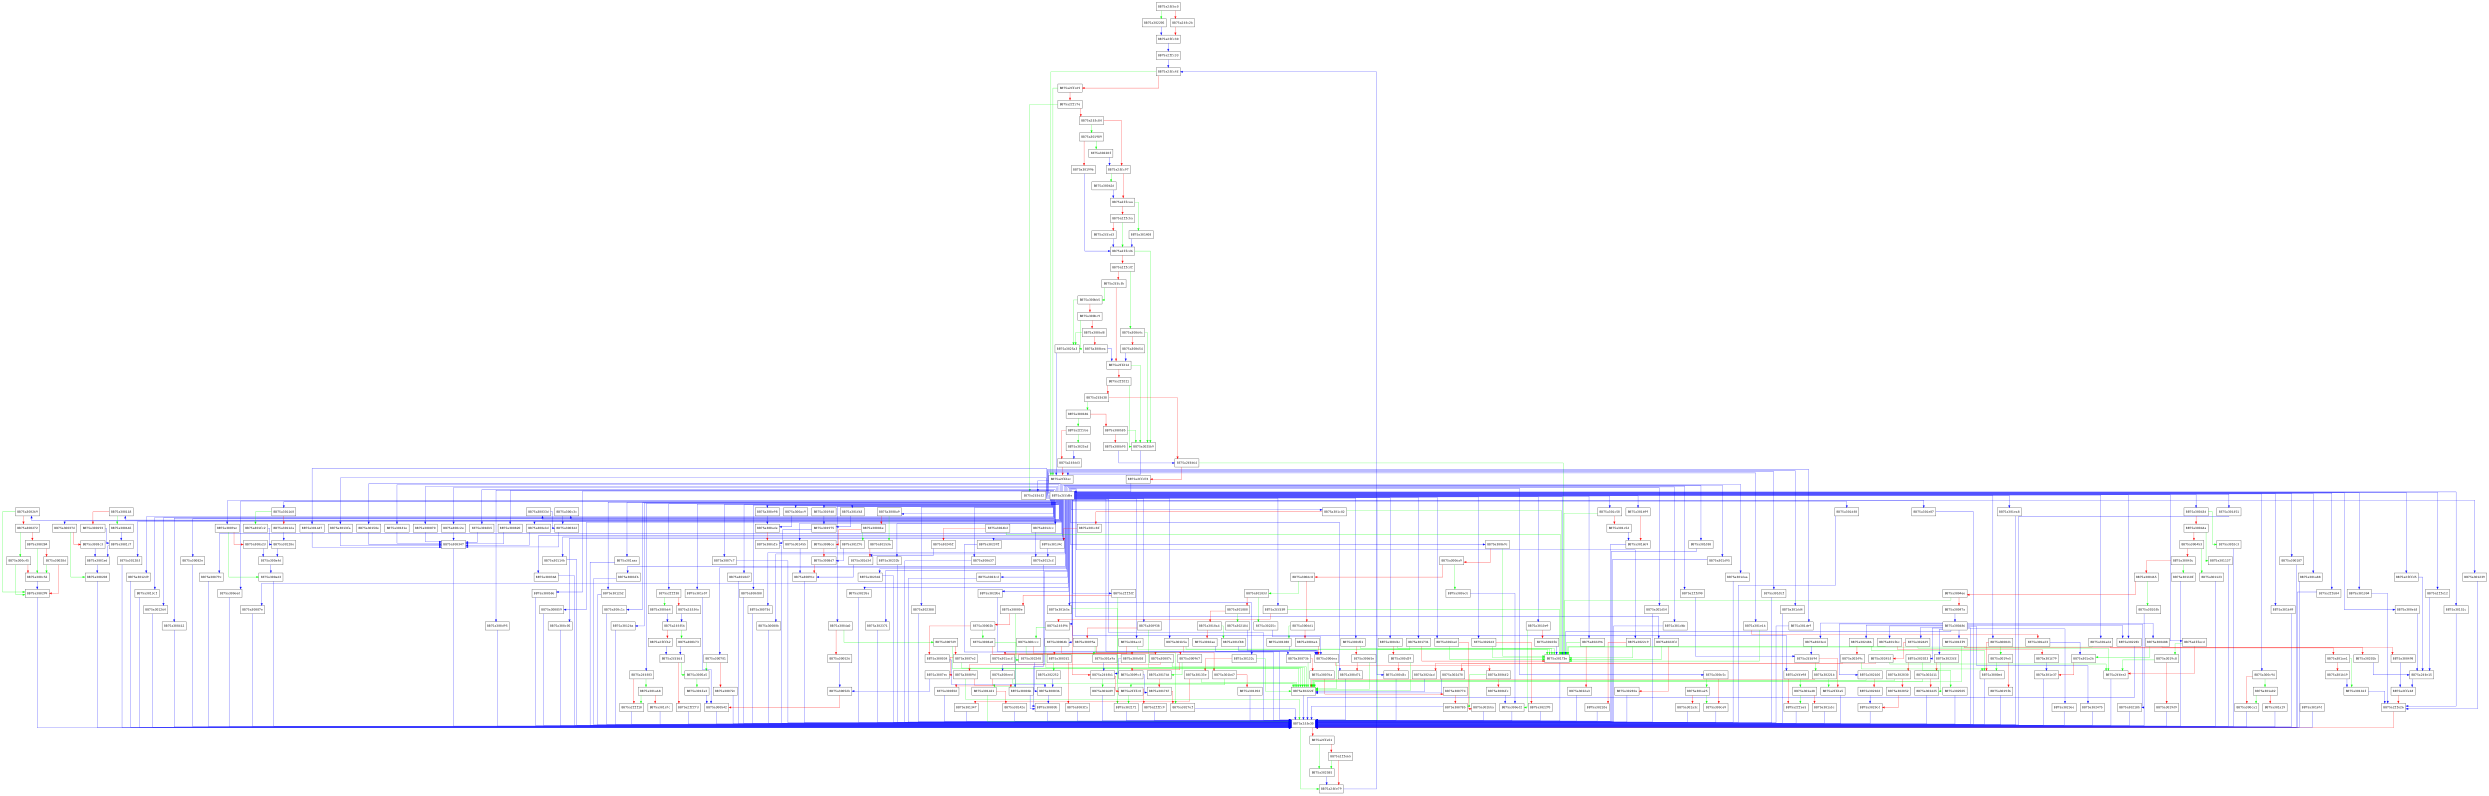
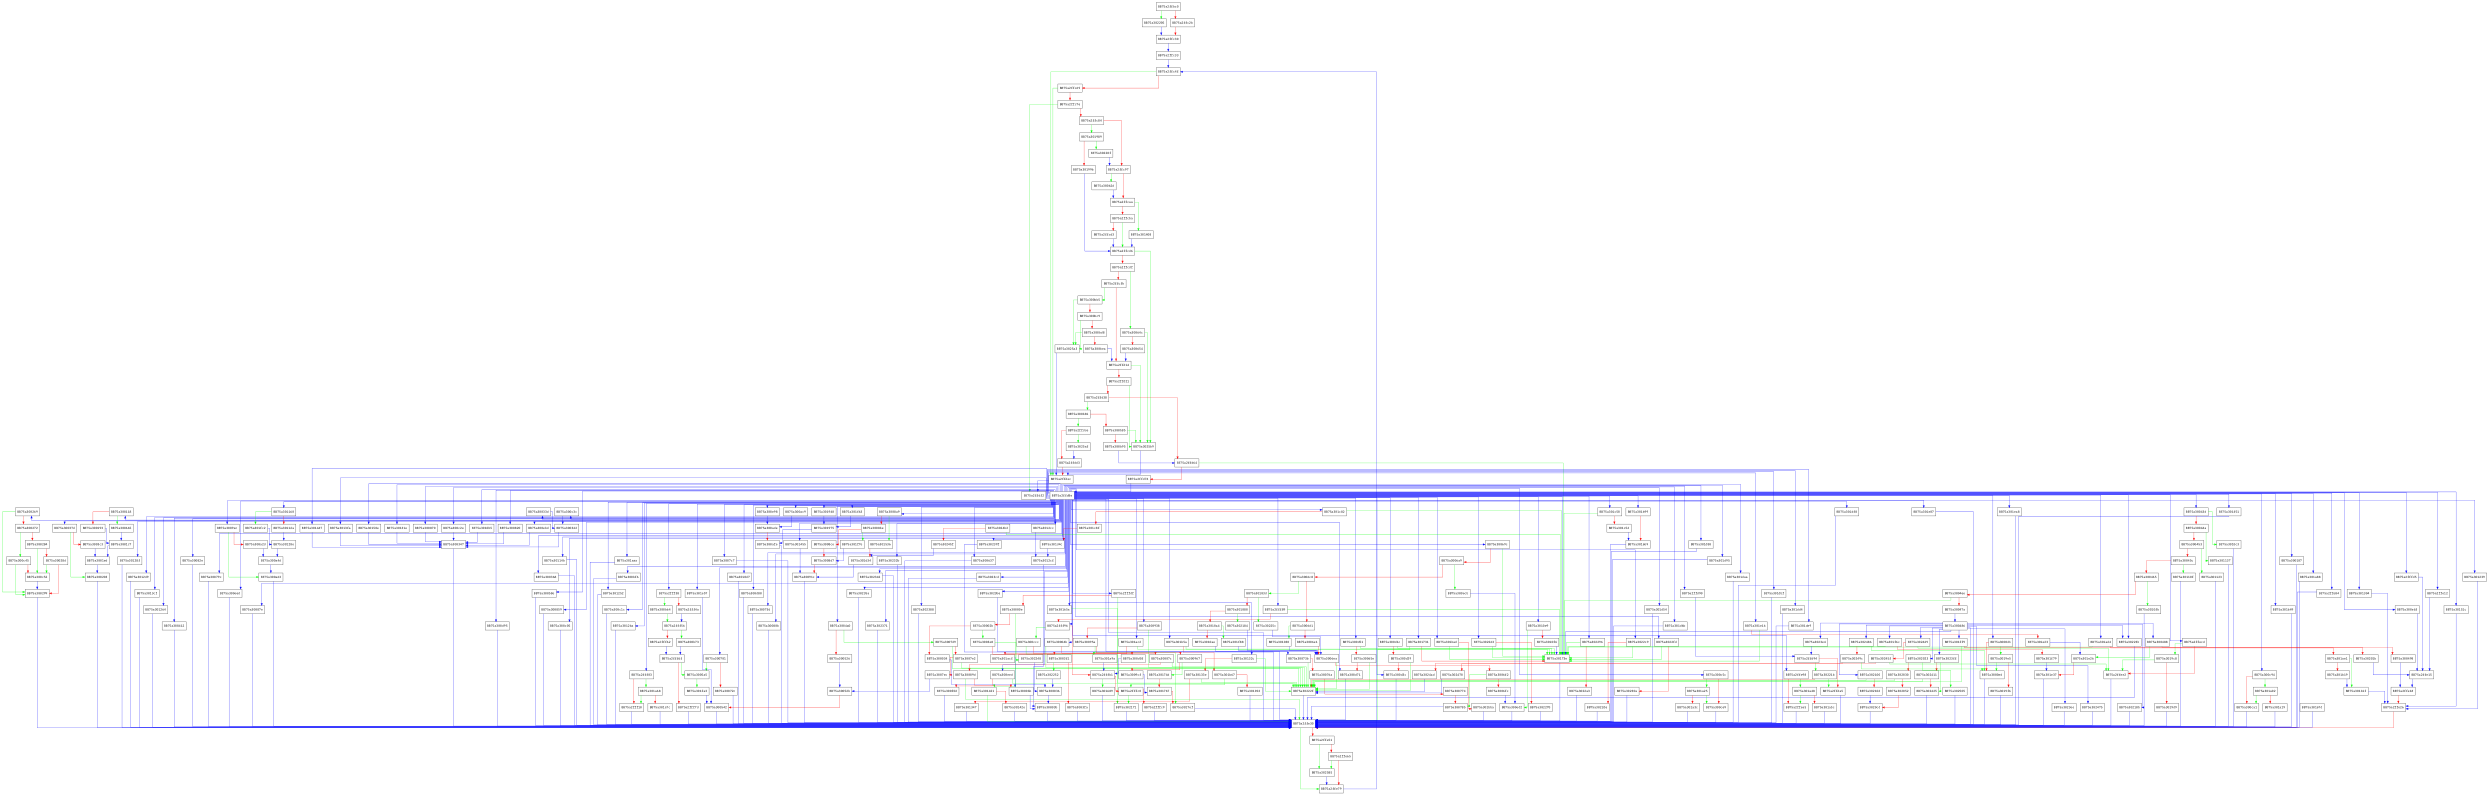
(667, 617) -> (667, 617)
